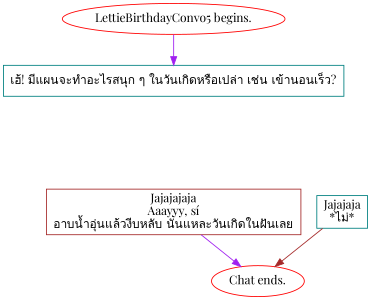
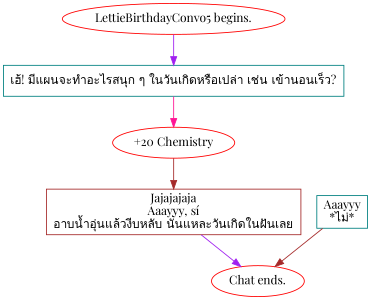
none -> (174, 143)
(342, 212) -> (342, 212)
